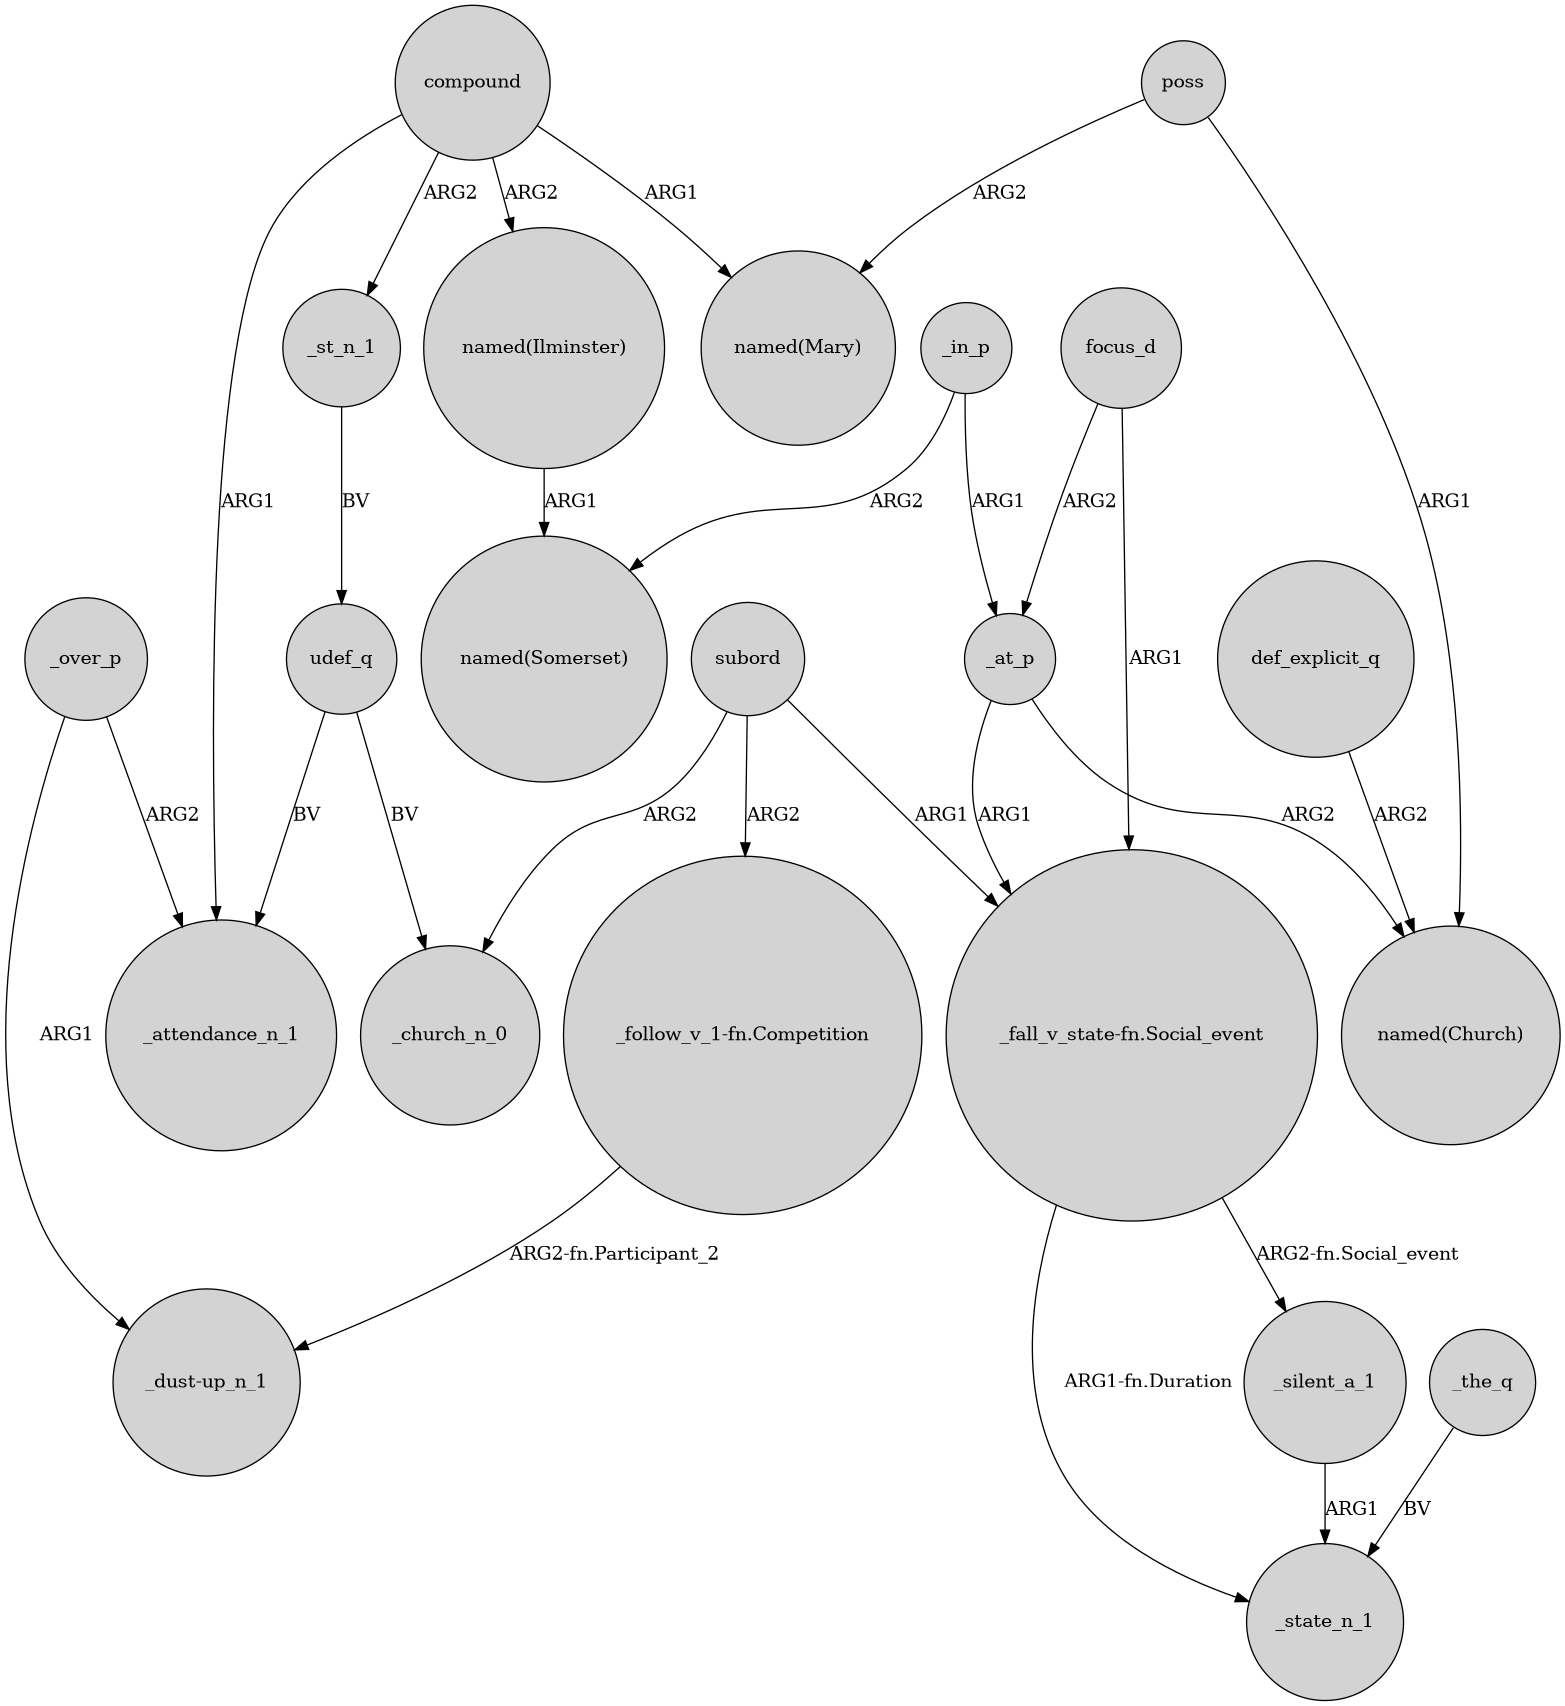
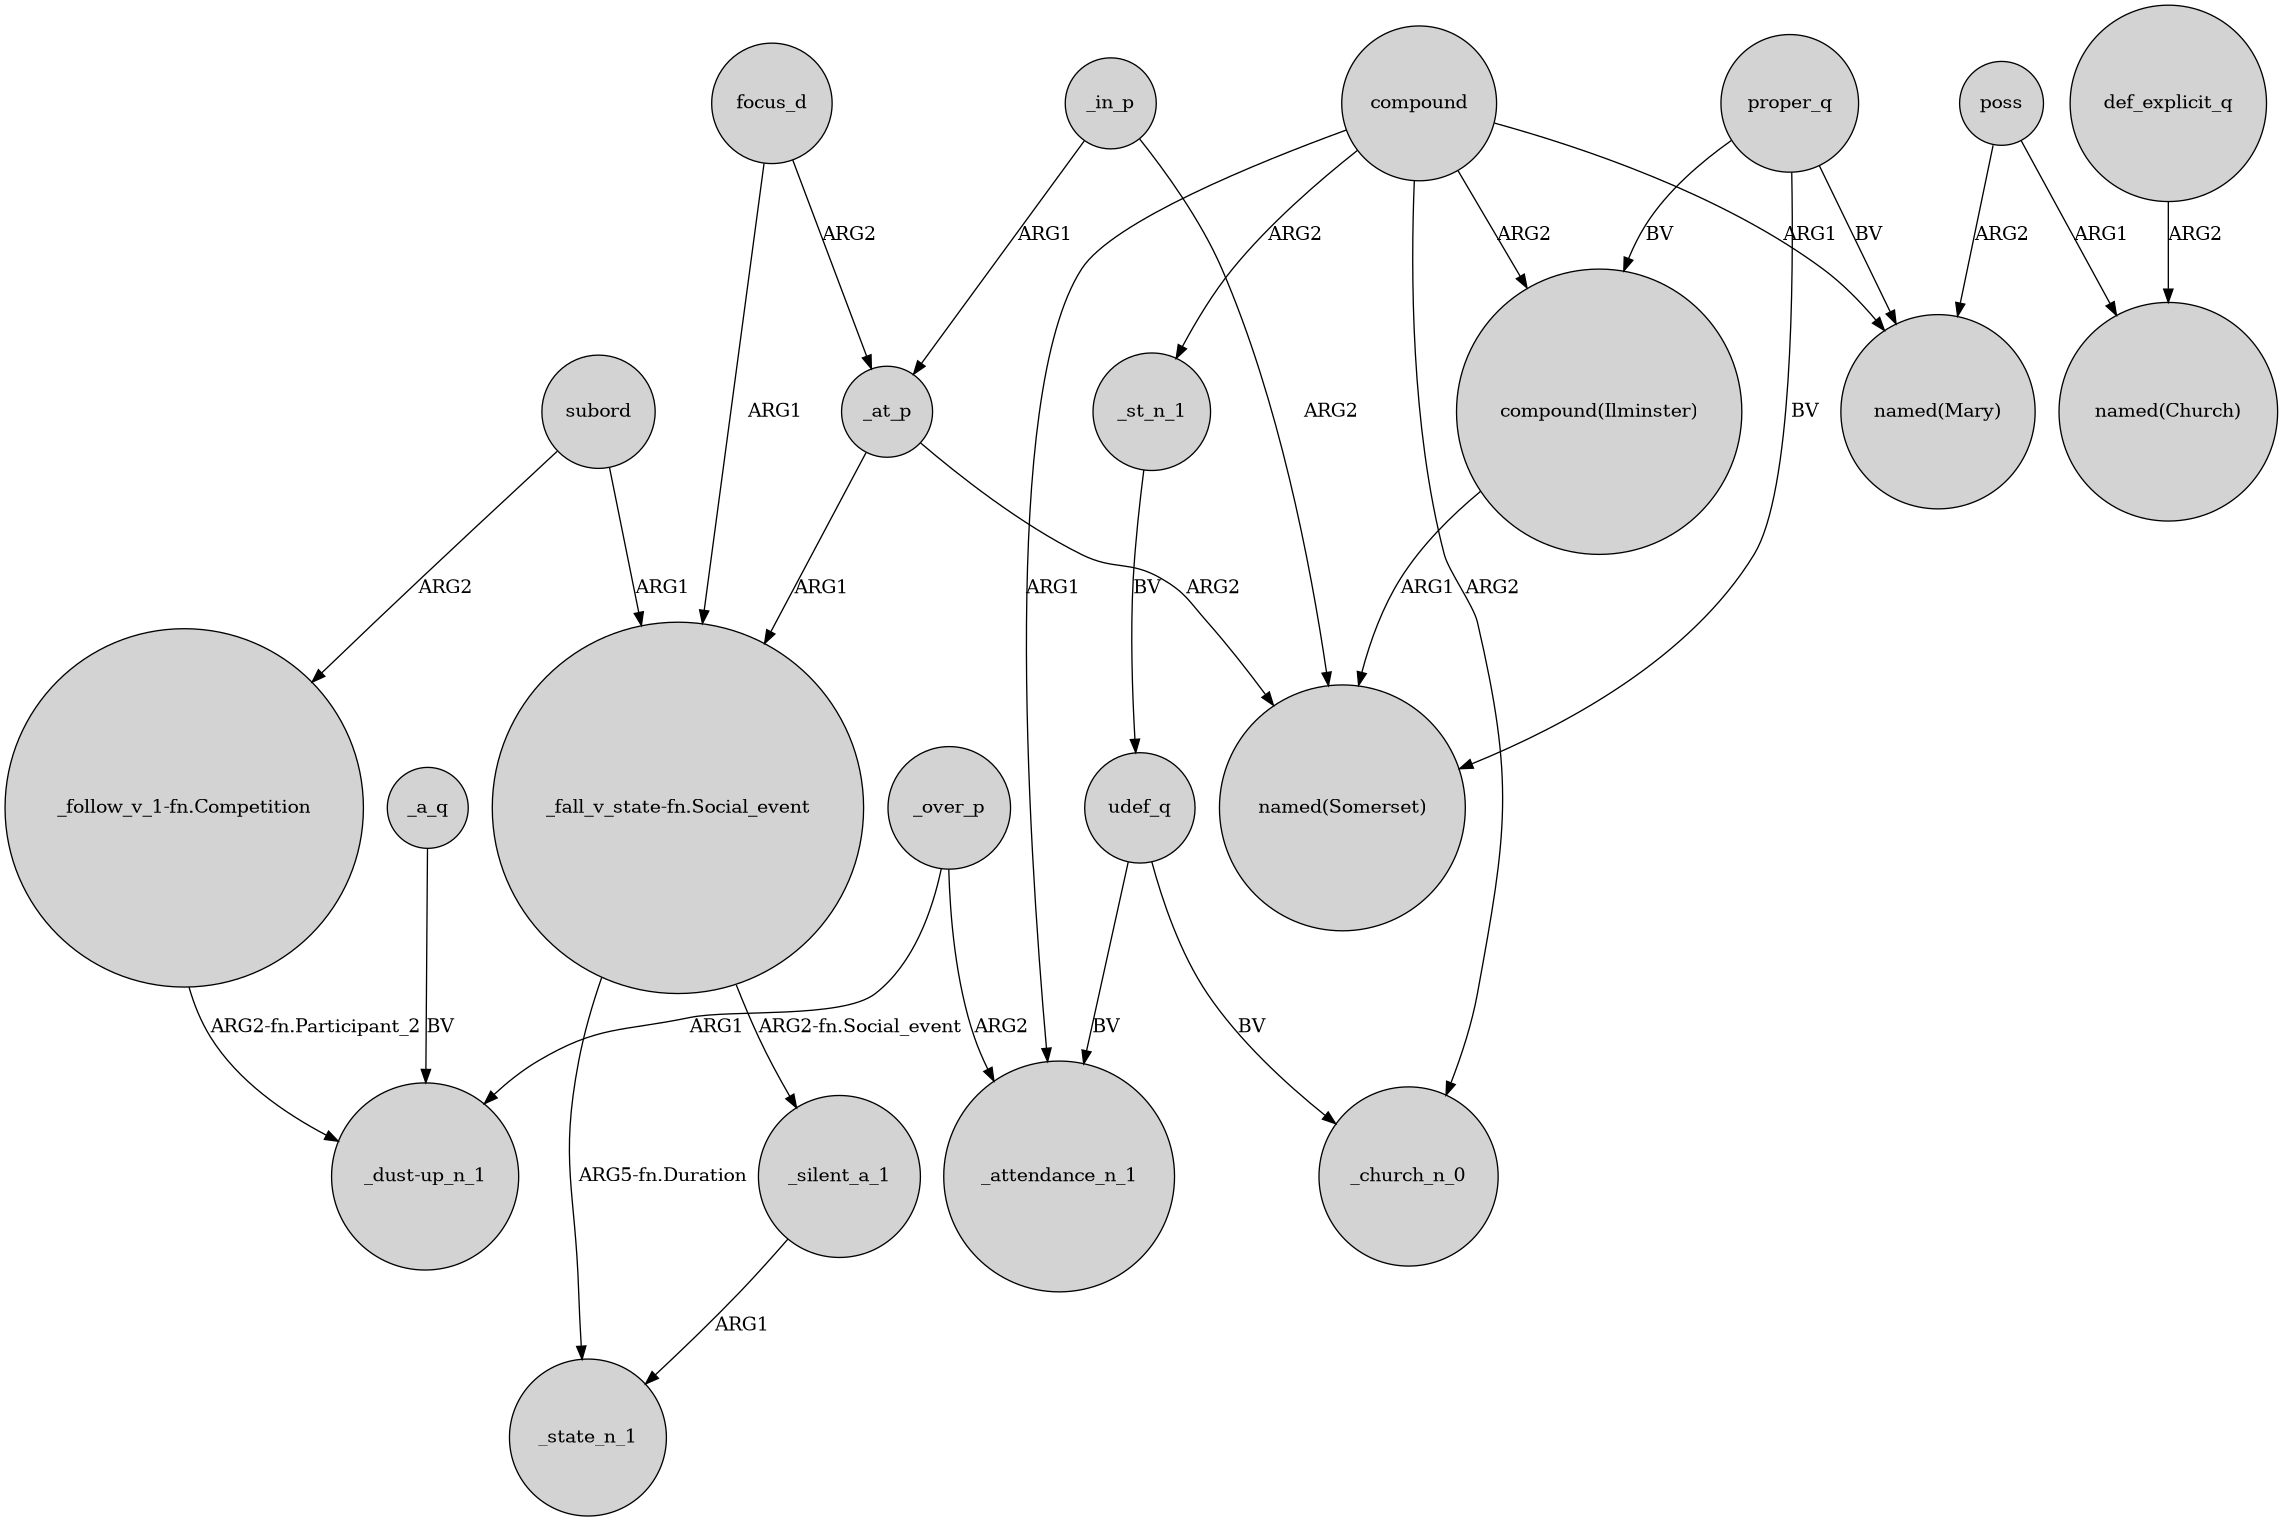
none -> (1790, 103)
(544, 348) -> (1599, 412)
none -> (428, 808)
(1213, 814) -> (1102, 562)
(603, 819) -> (1479, 630)
(1148, 1382) -> (663, 1176)
(1483, 1382) -> none
